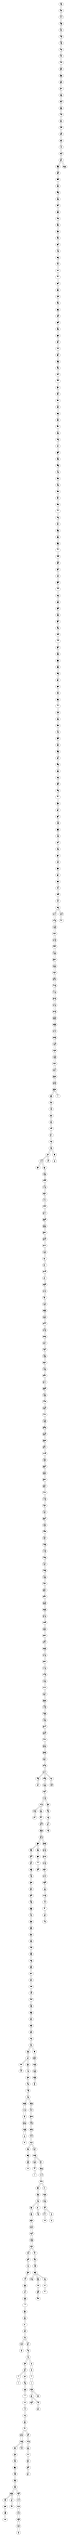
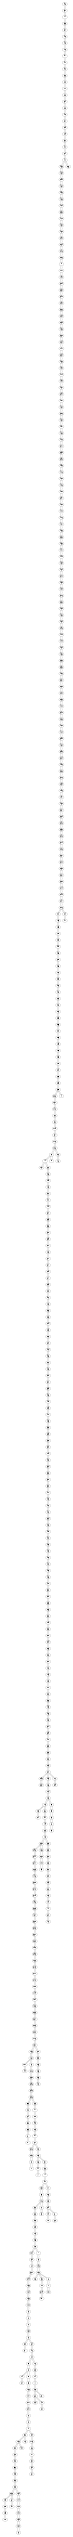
none -> (25, 2442)
